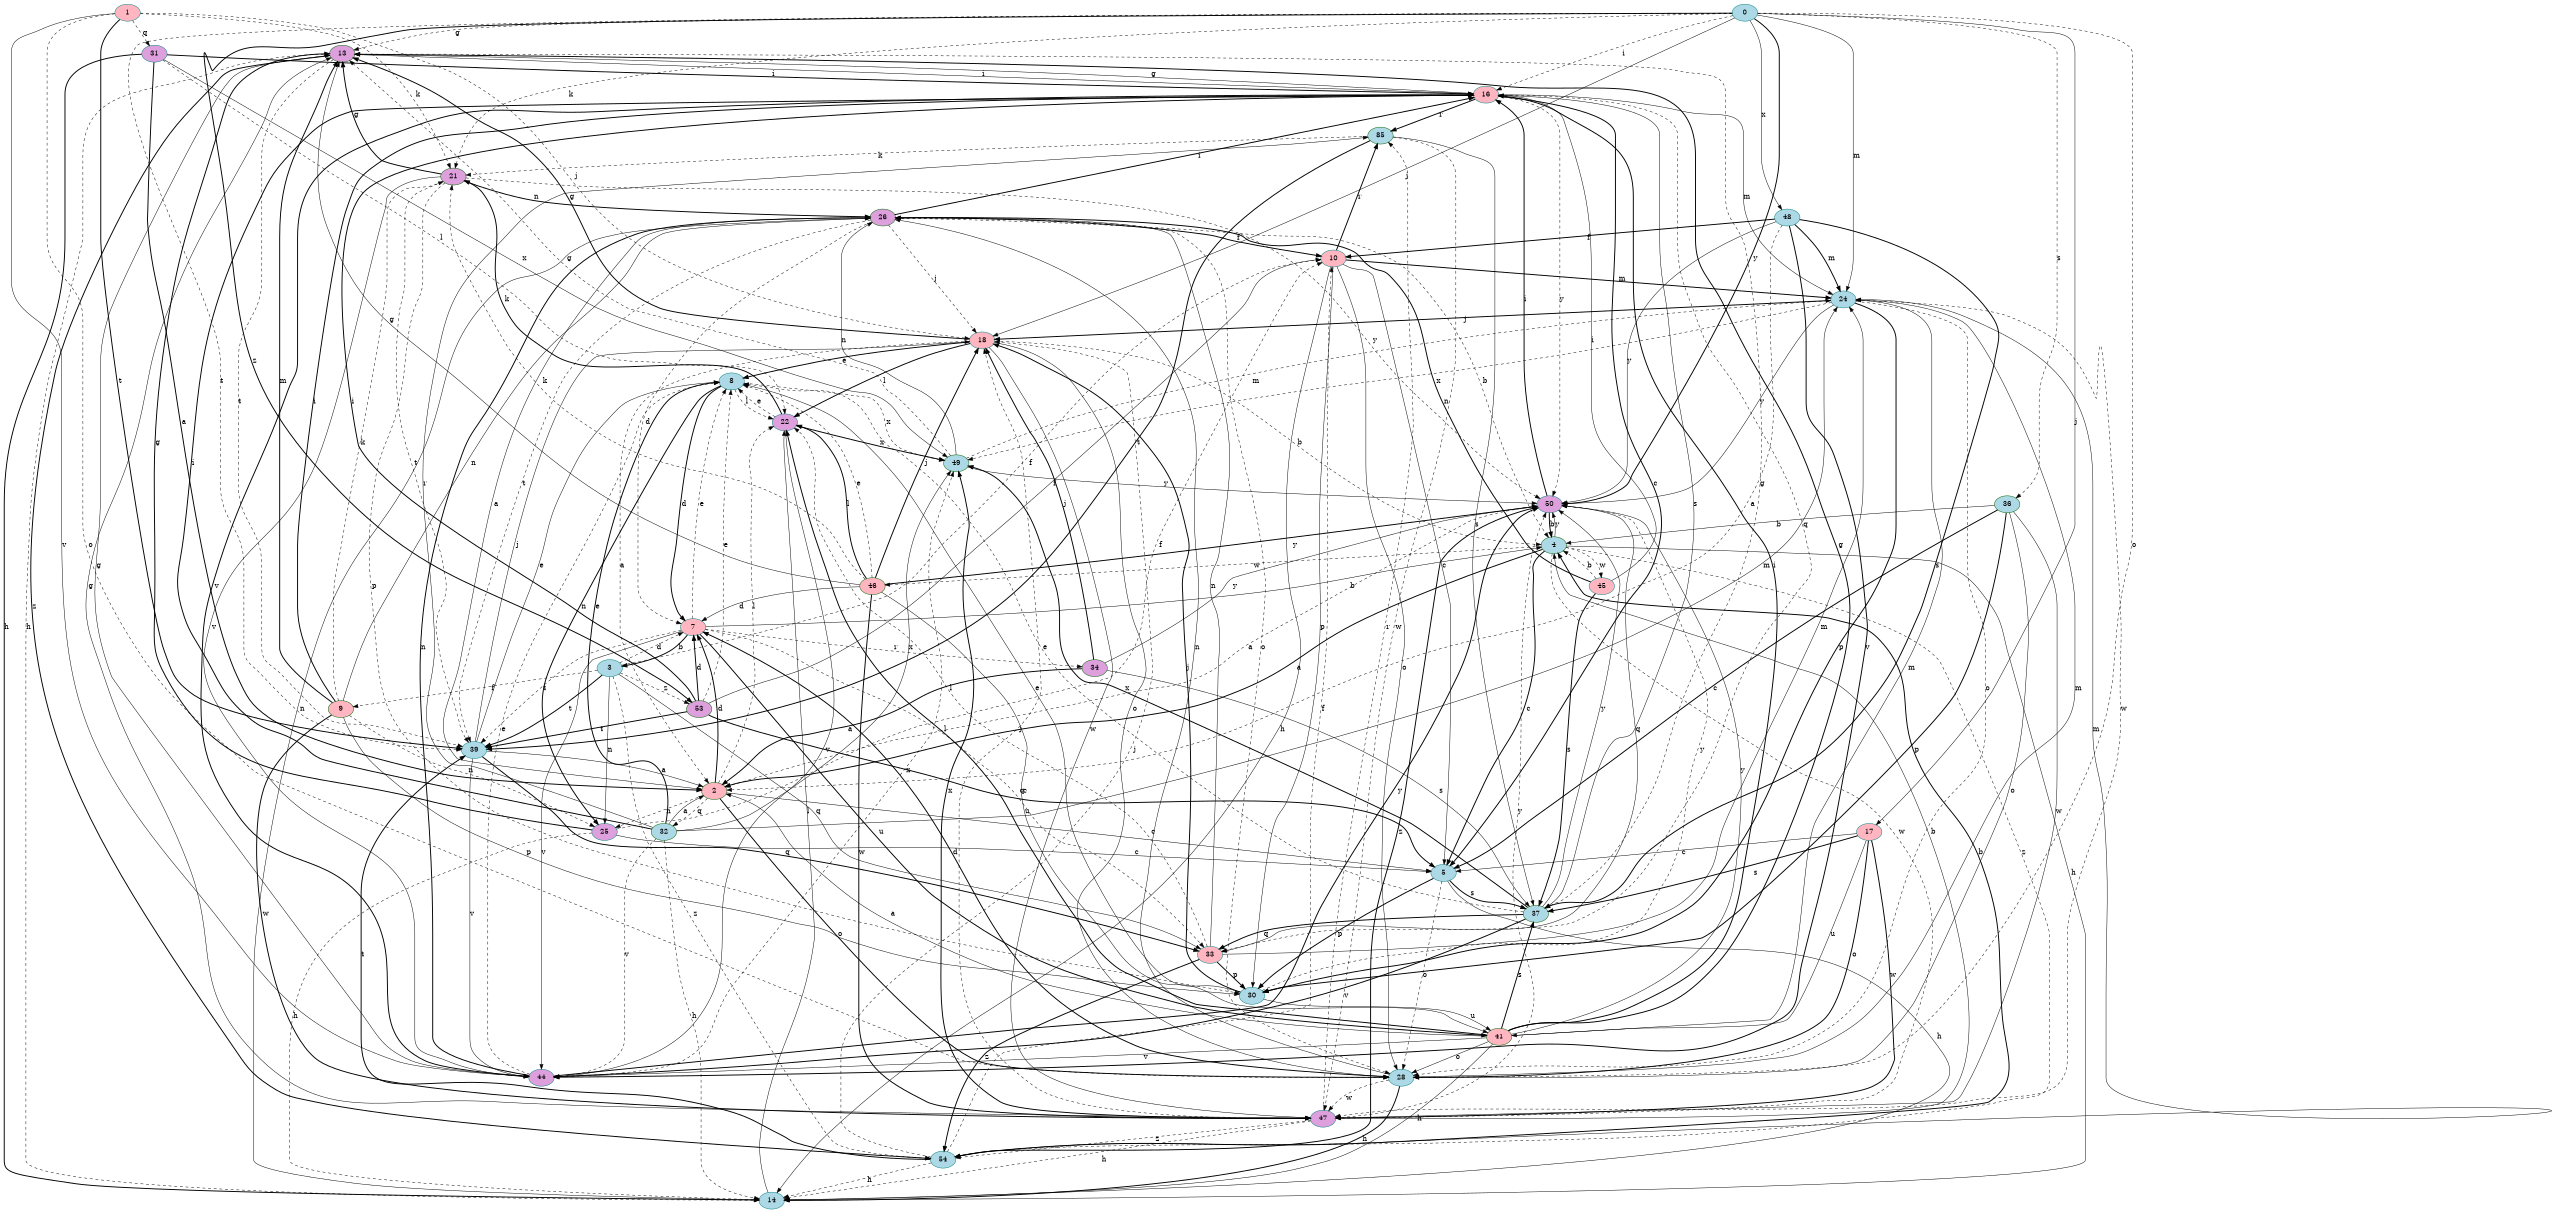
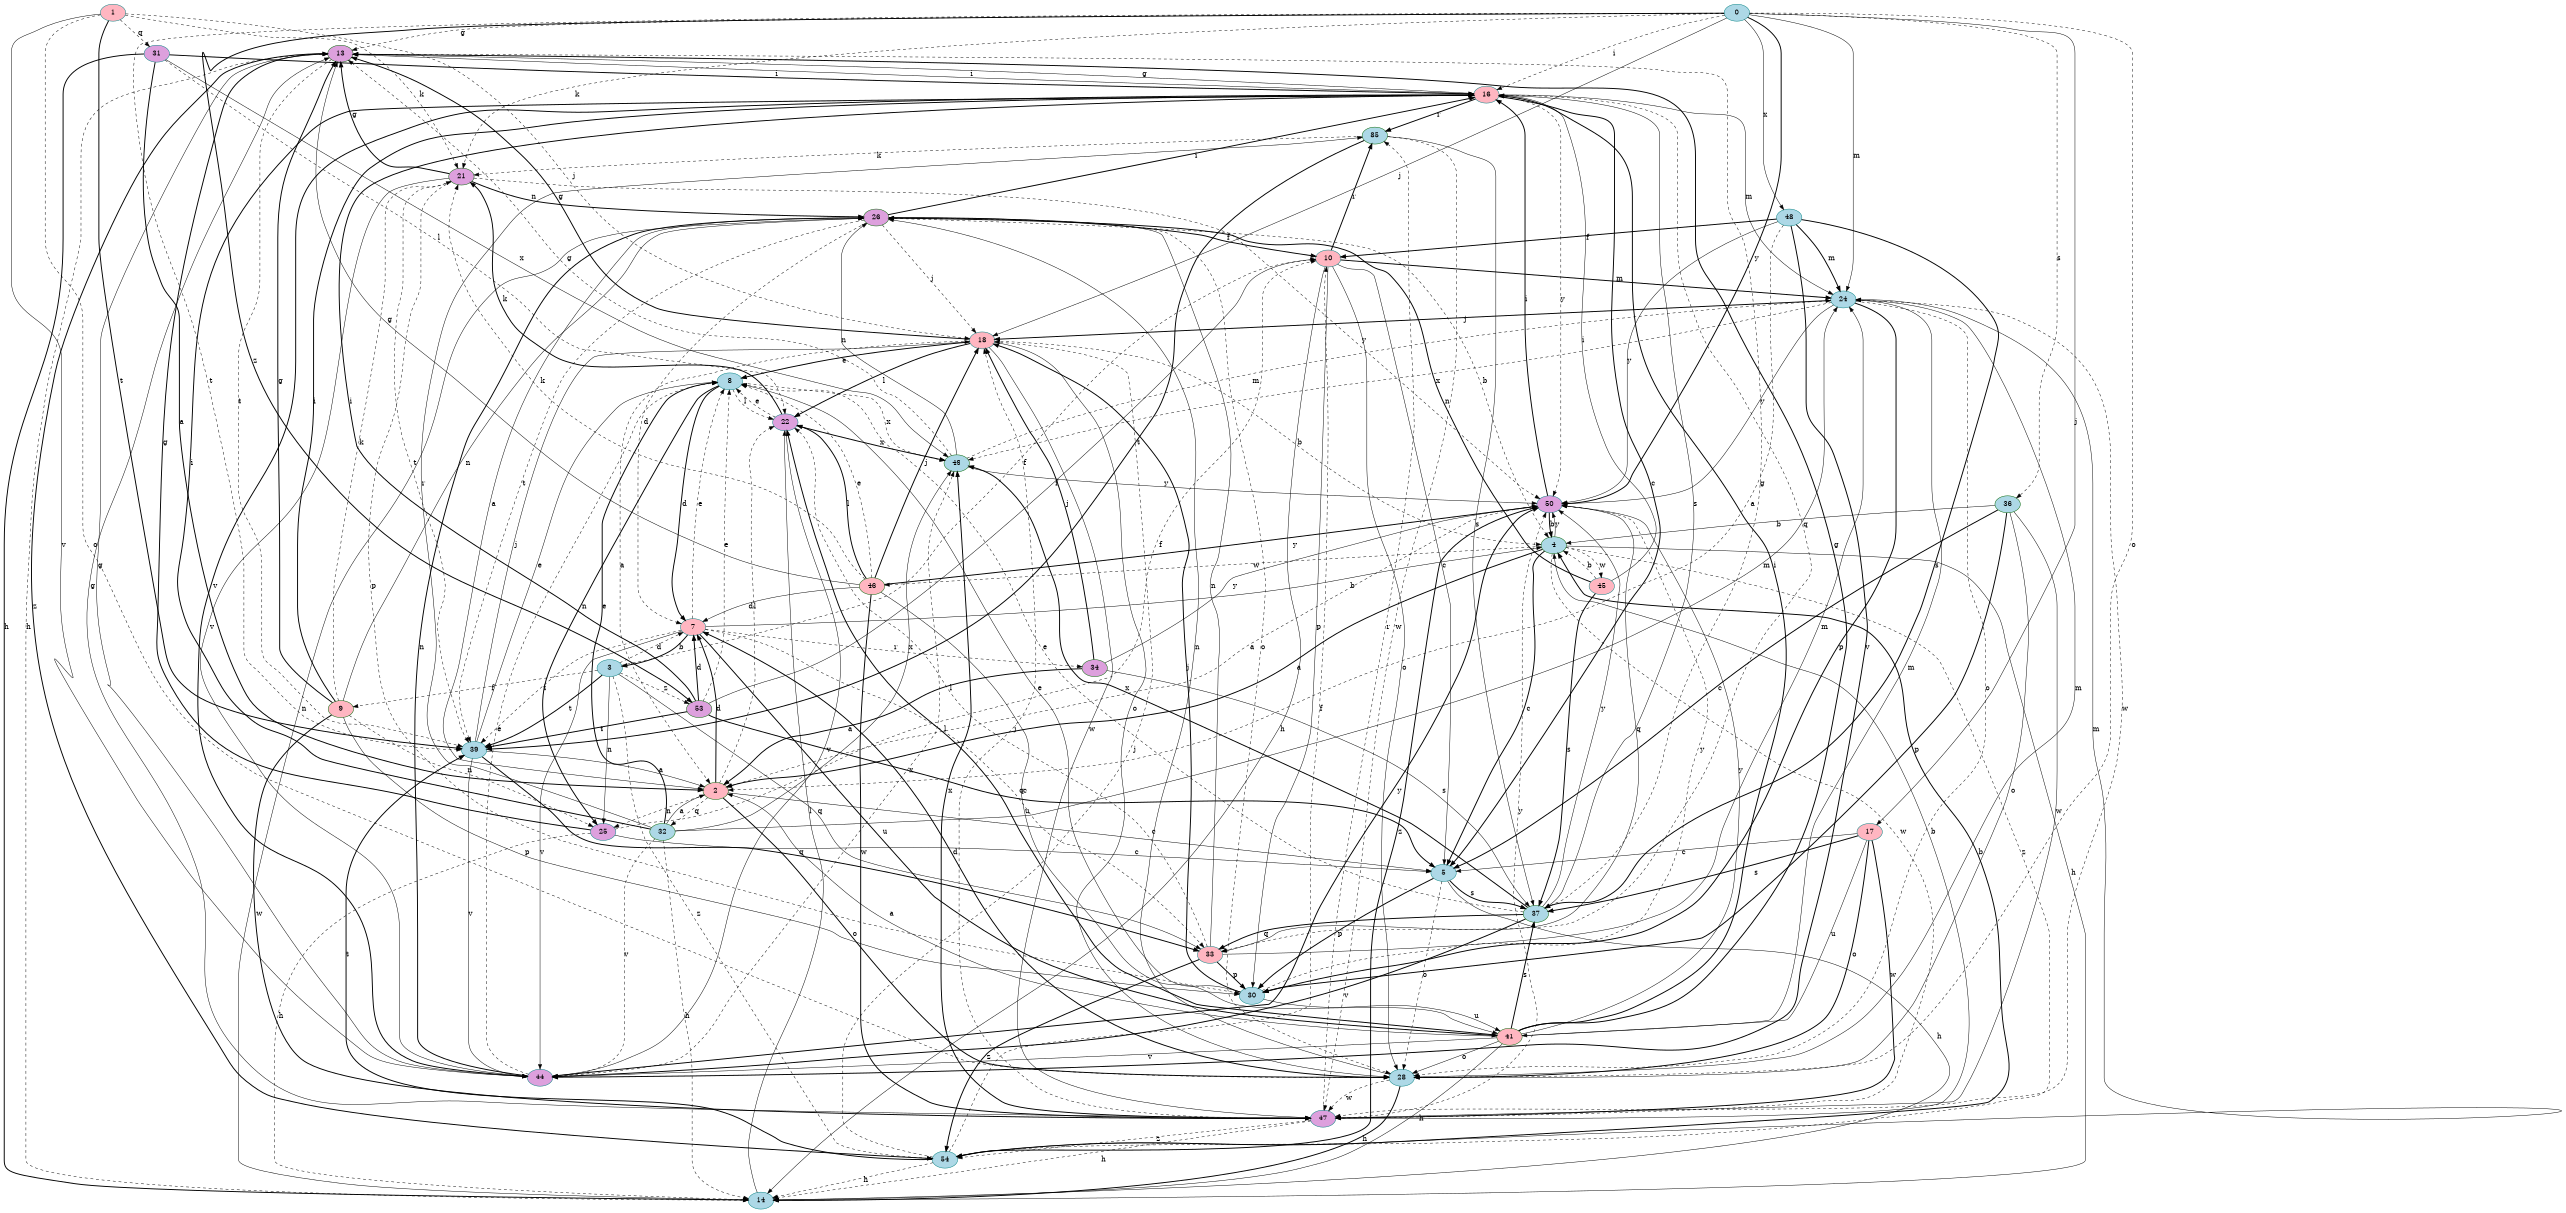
(283, 381) -> (281, 381)
